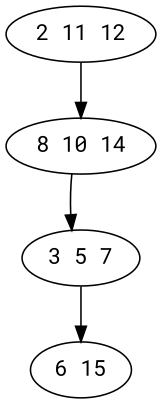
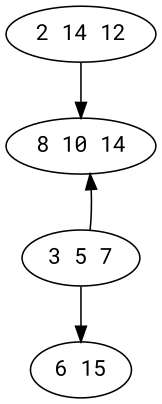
(81, 34) -> (81, 34)
(71, 194) -> (91, 210)
